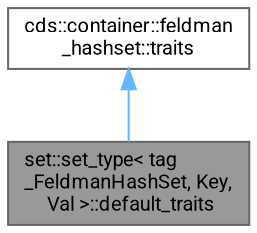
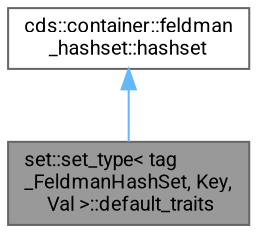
(129, 39) -> (129, 39)
